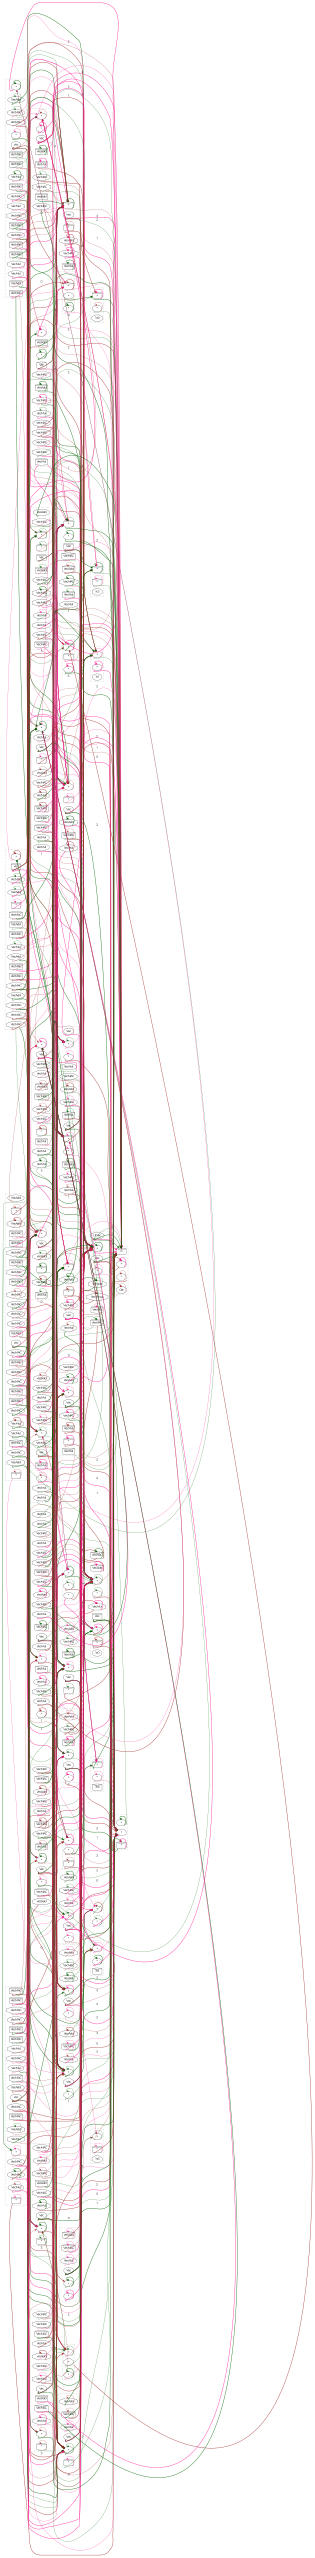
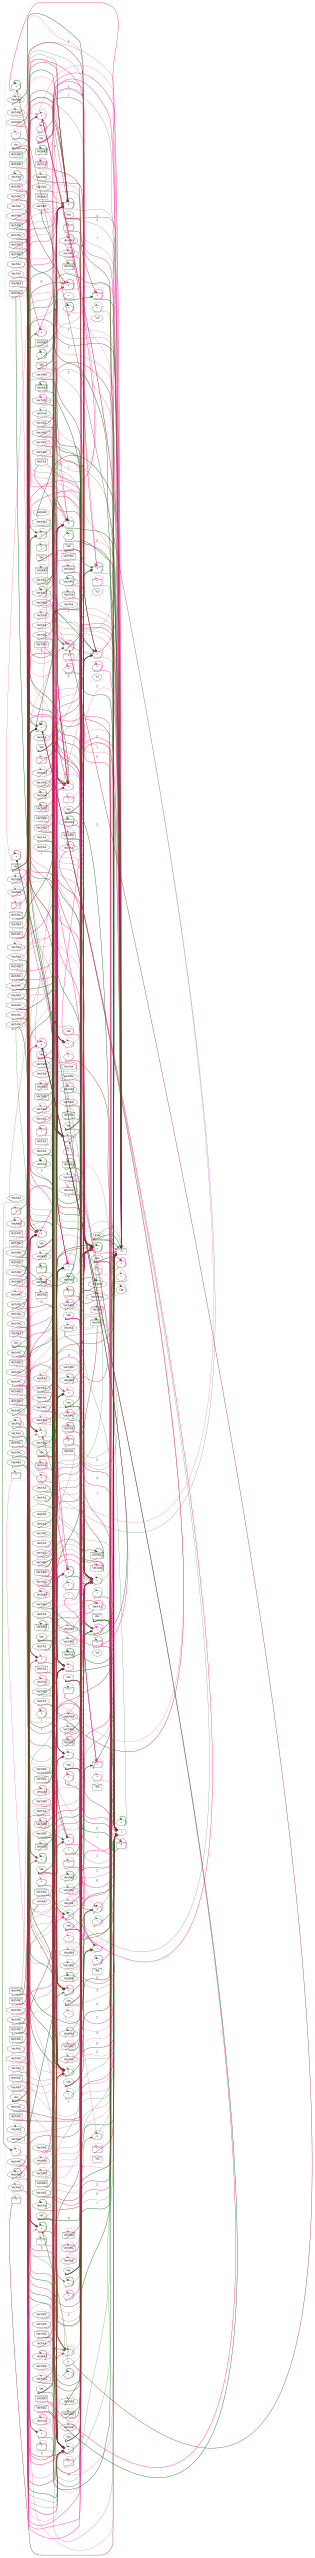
(97, 2159) -> (97, 2159)
